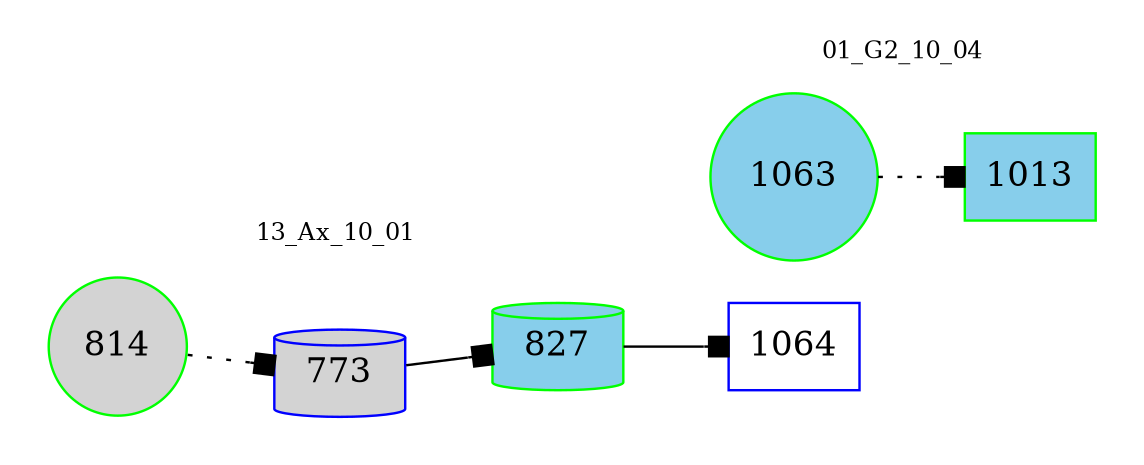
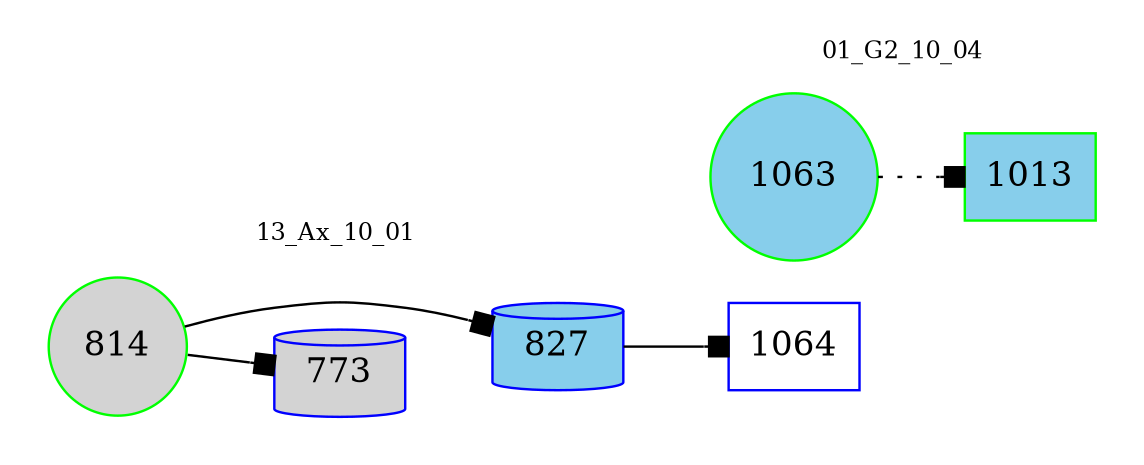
(558, 347) -> (558, 347)
(219, 359) -> (219, 359)
(437, 361) -> (326, 303)
